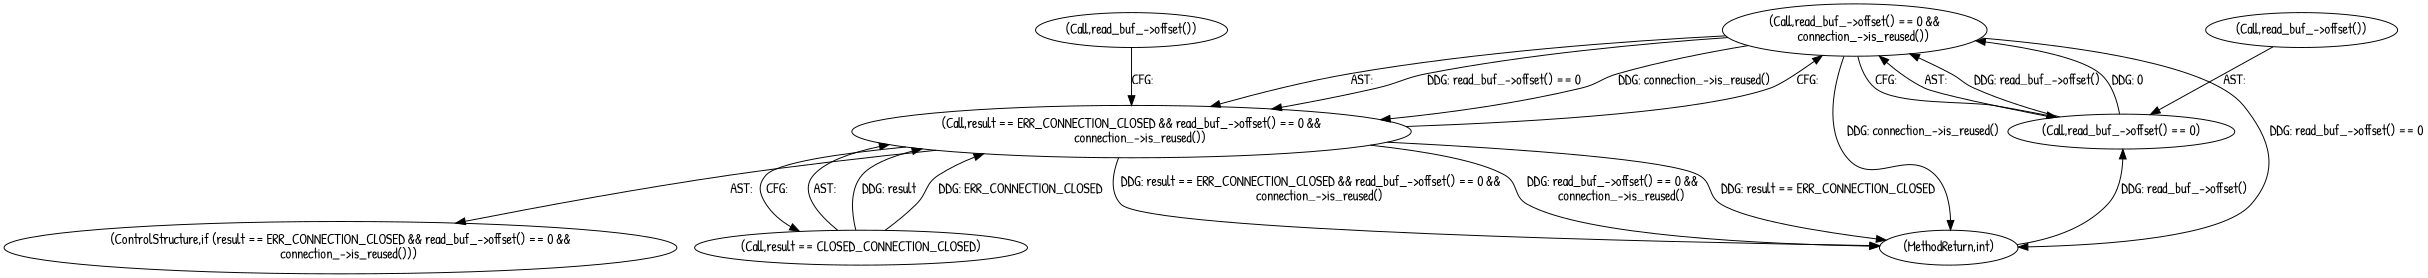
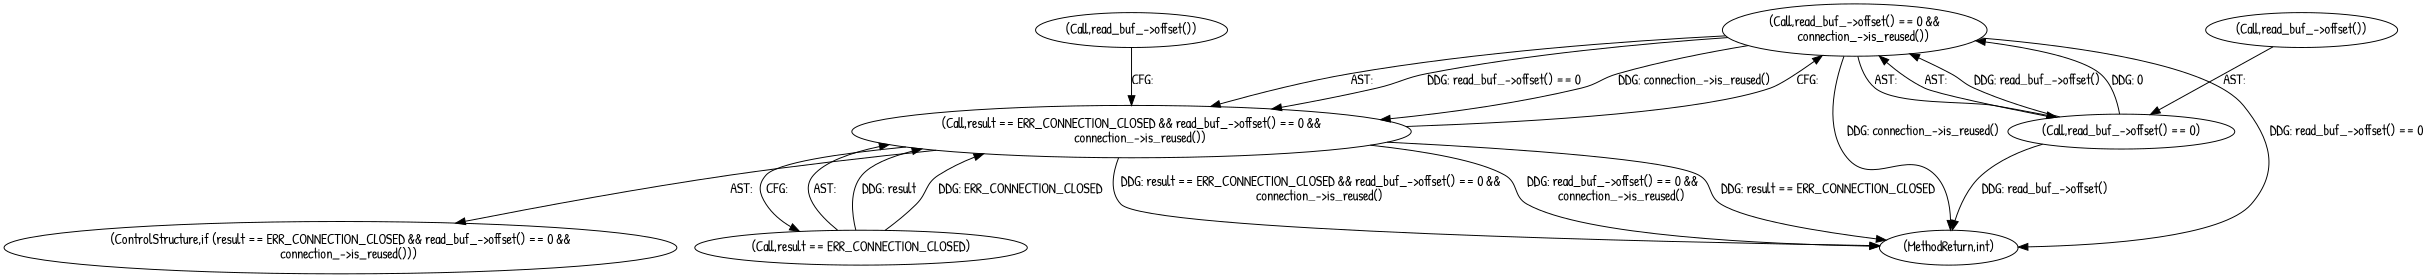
(1888, 81) -> (1888, 81)
(2087, 221) -> (1988, 170)
(861, 248) -> (861, 248)
